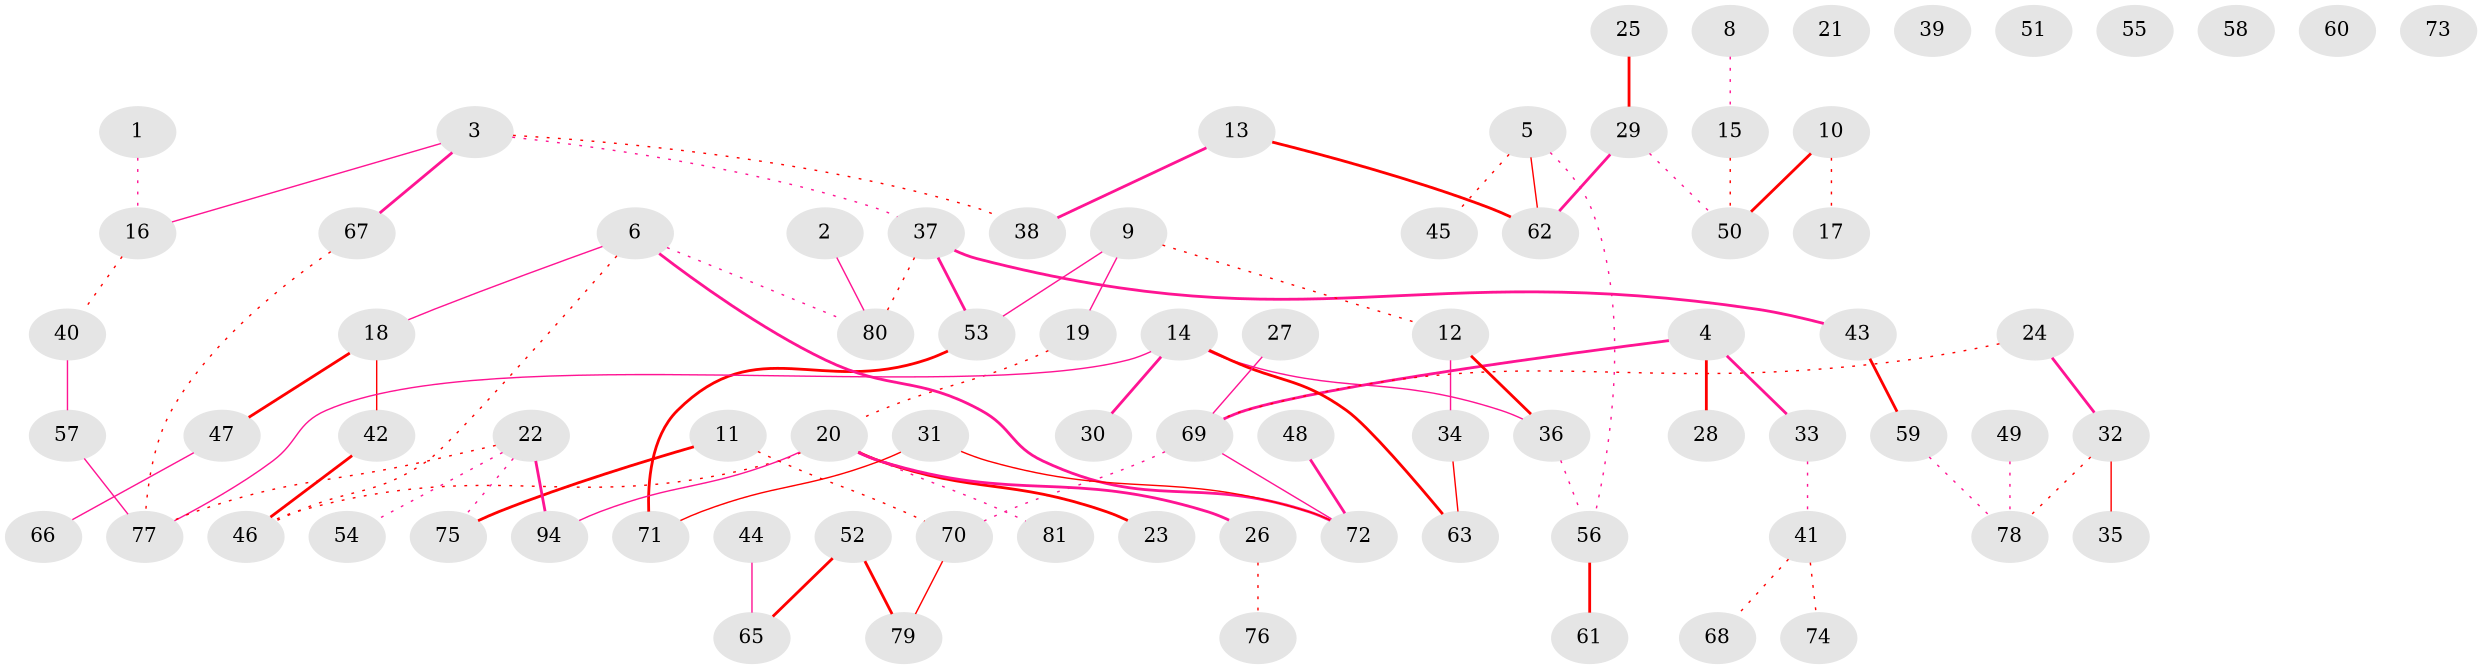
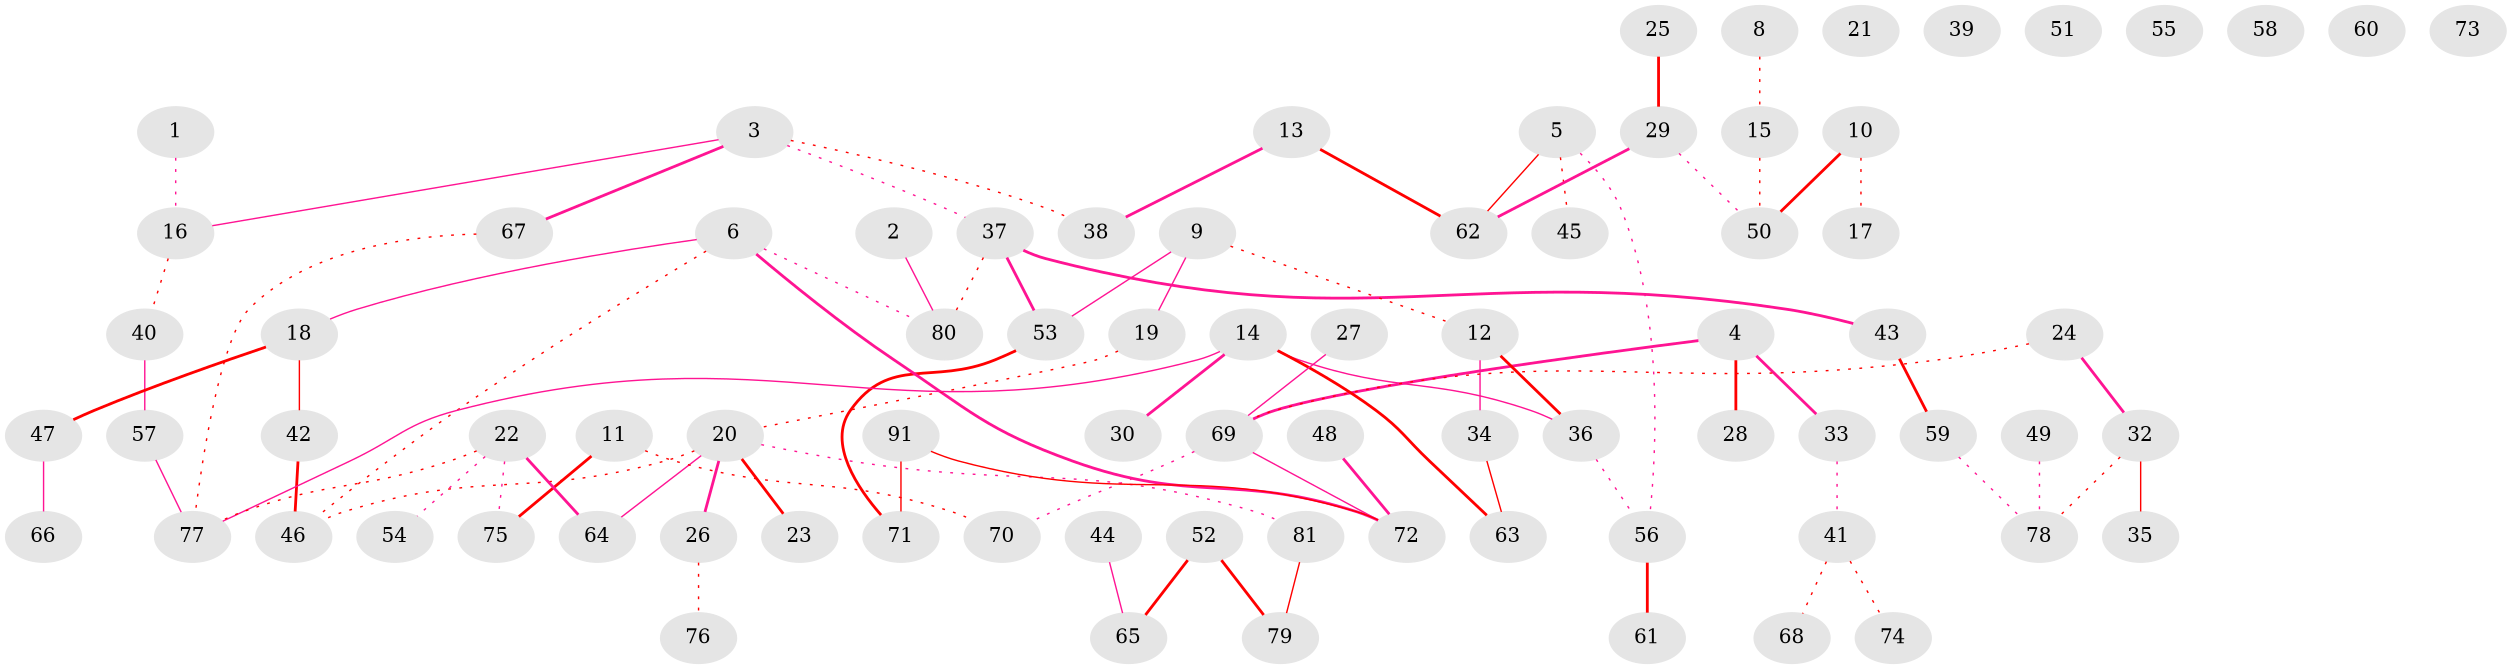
(1730, 82) -> (1760, 82)
(930, 436) -> (901, 436)
(550, 537) -> (597, 537)
(929, 588) -> (1293, 588)
